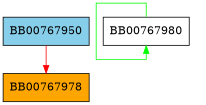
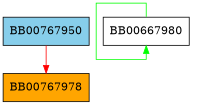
(146, 31) -> (146, 31)
